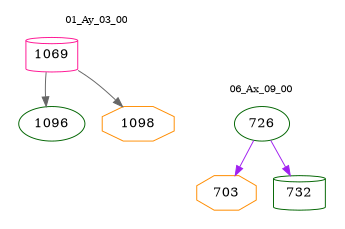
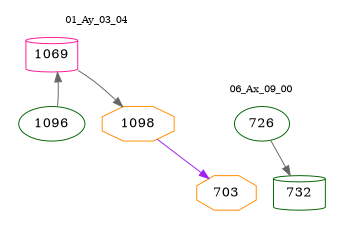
(96, 21) -> (96, 21)
(45, 85) -> (58, 94)
(247, 154) -> (179, 156)
(278, 154) -> (278, 154)
